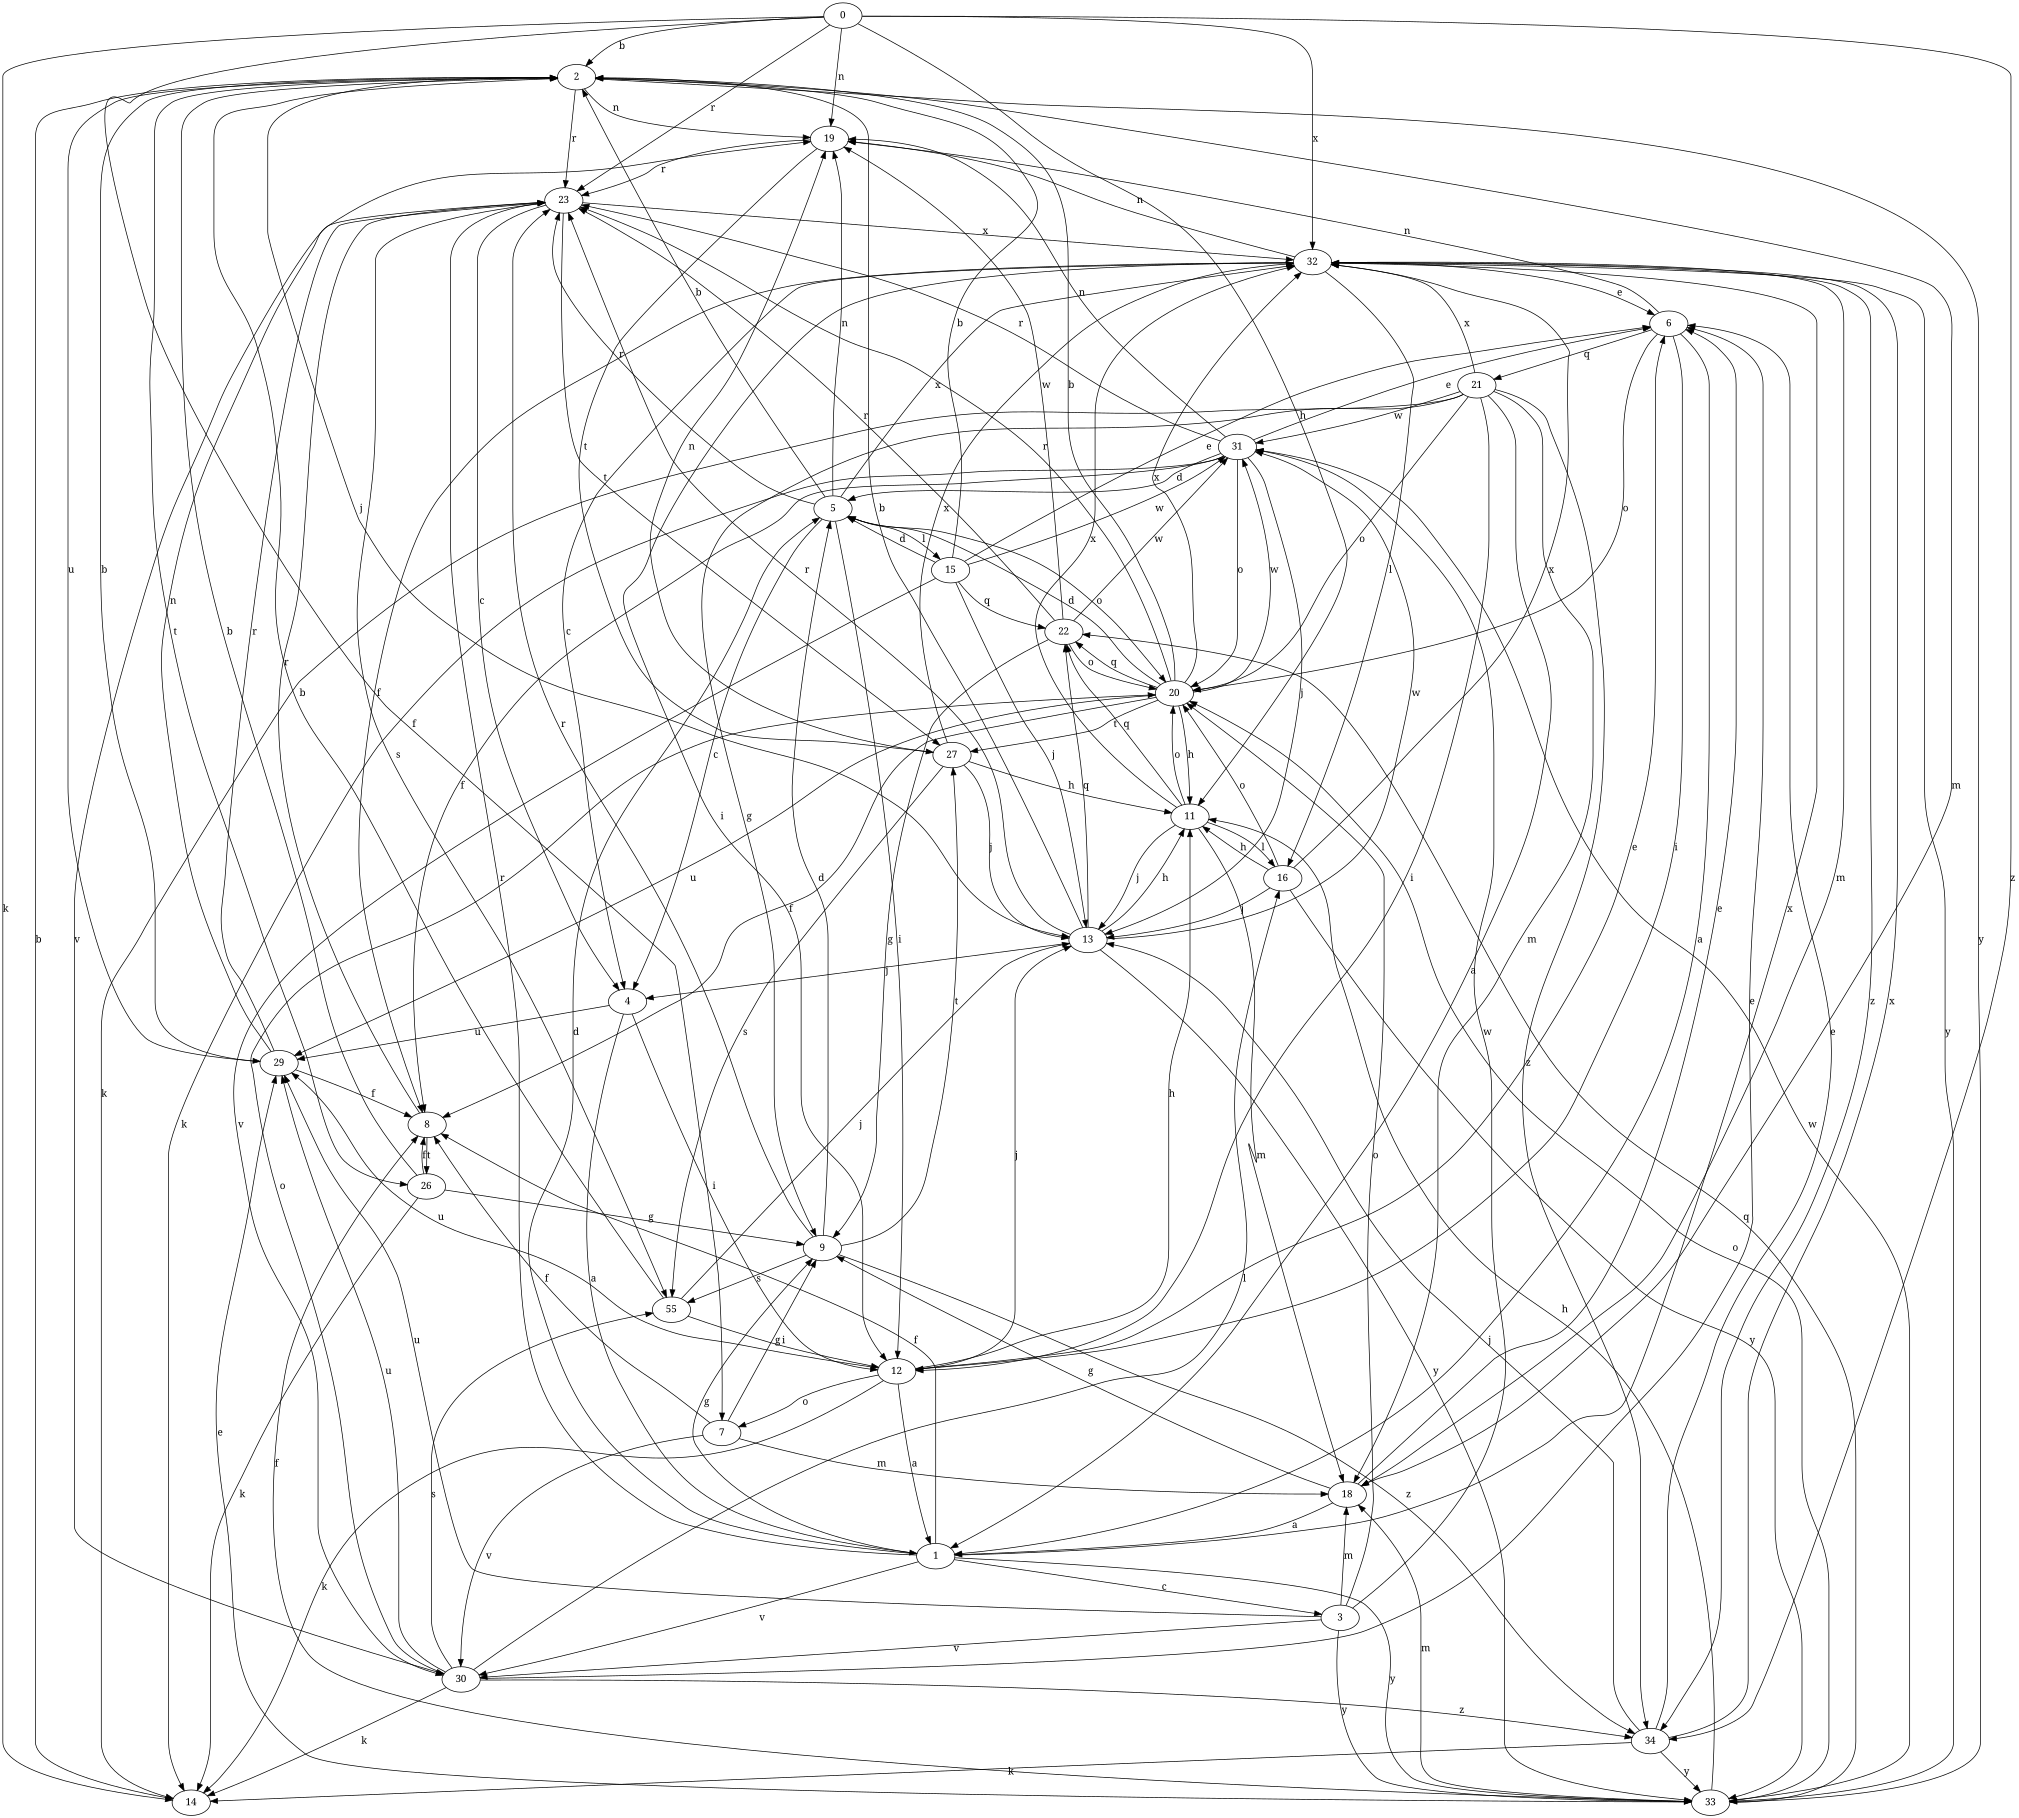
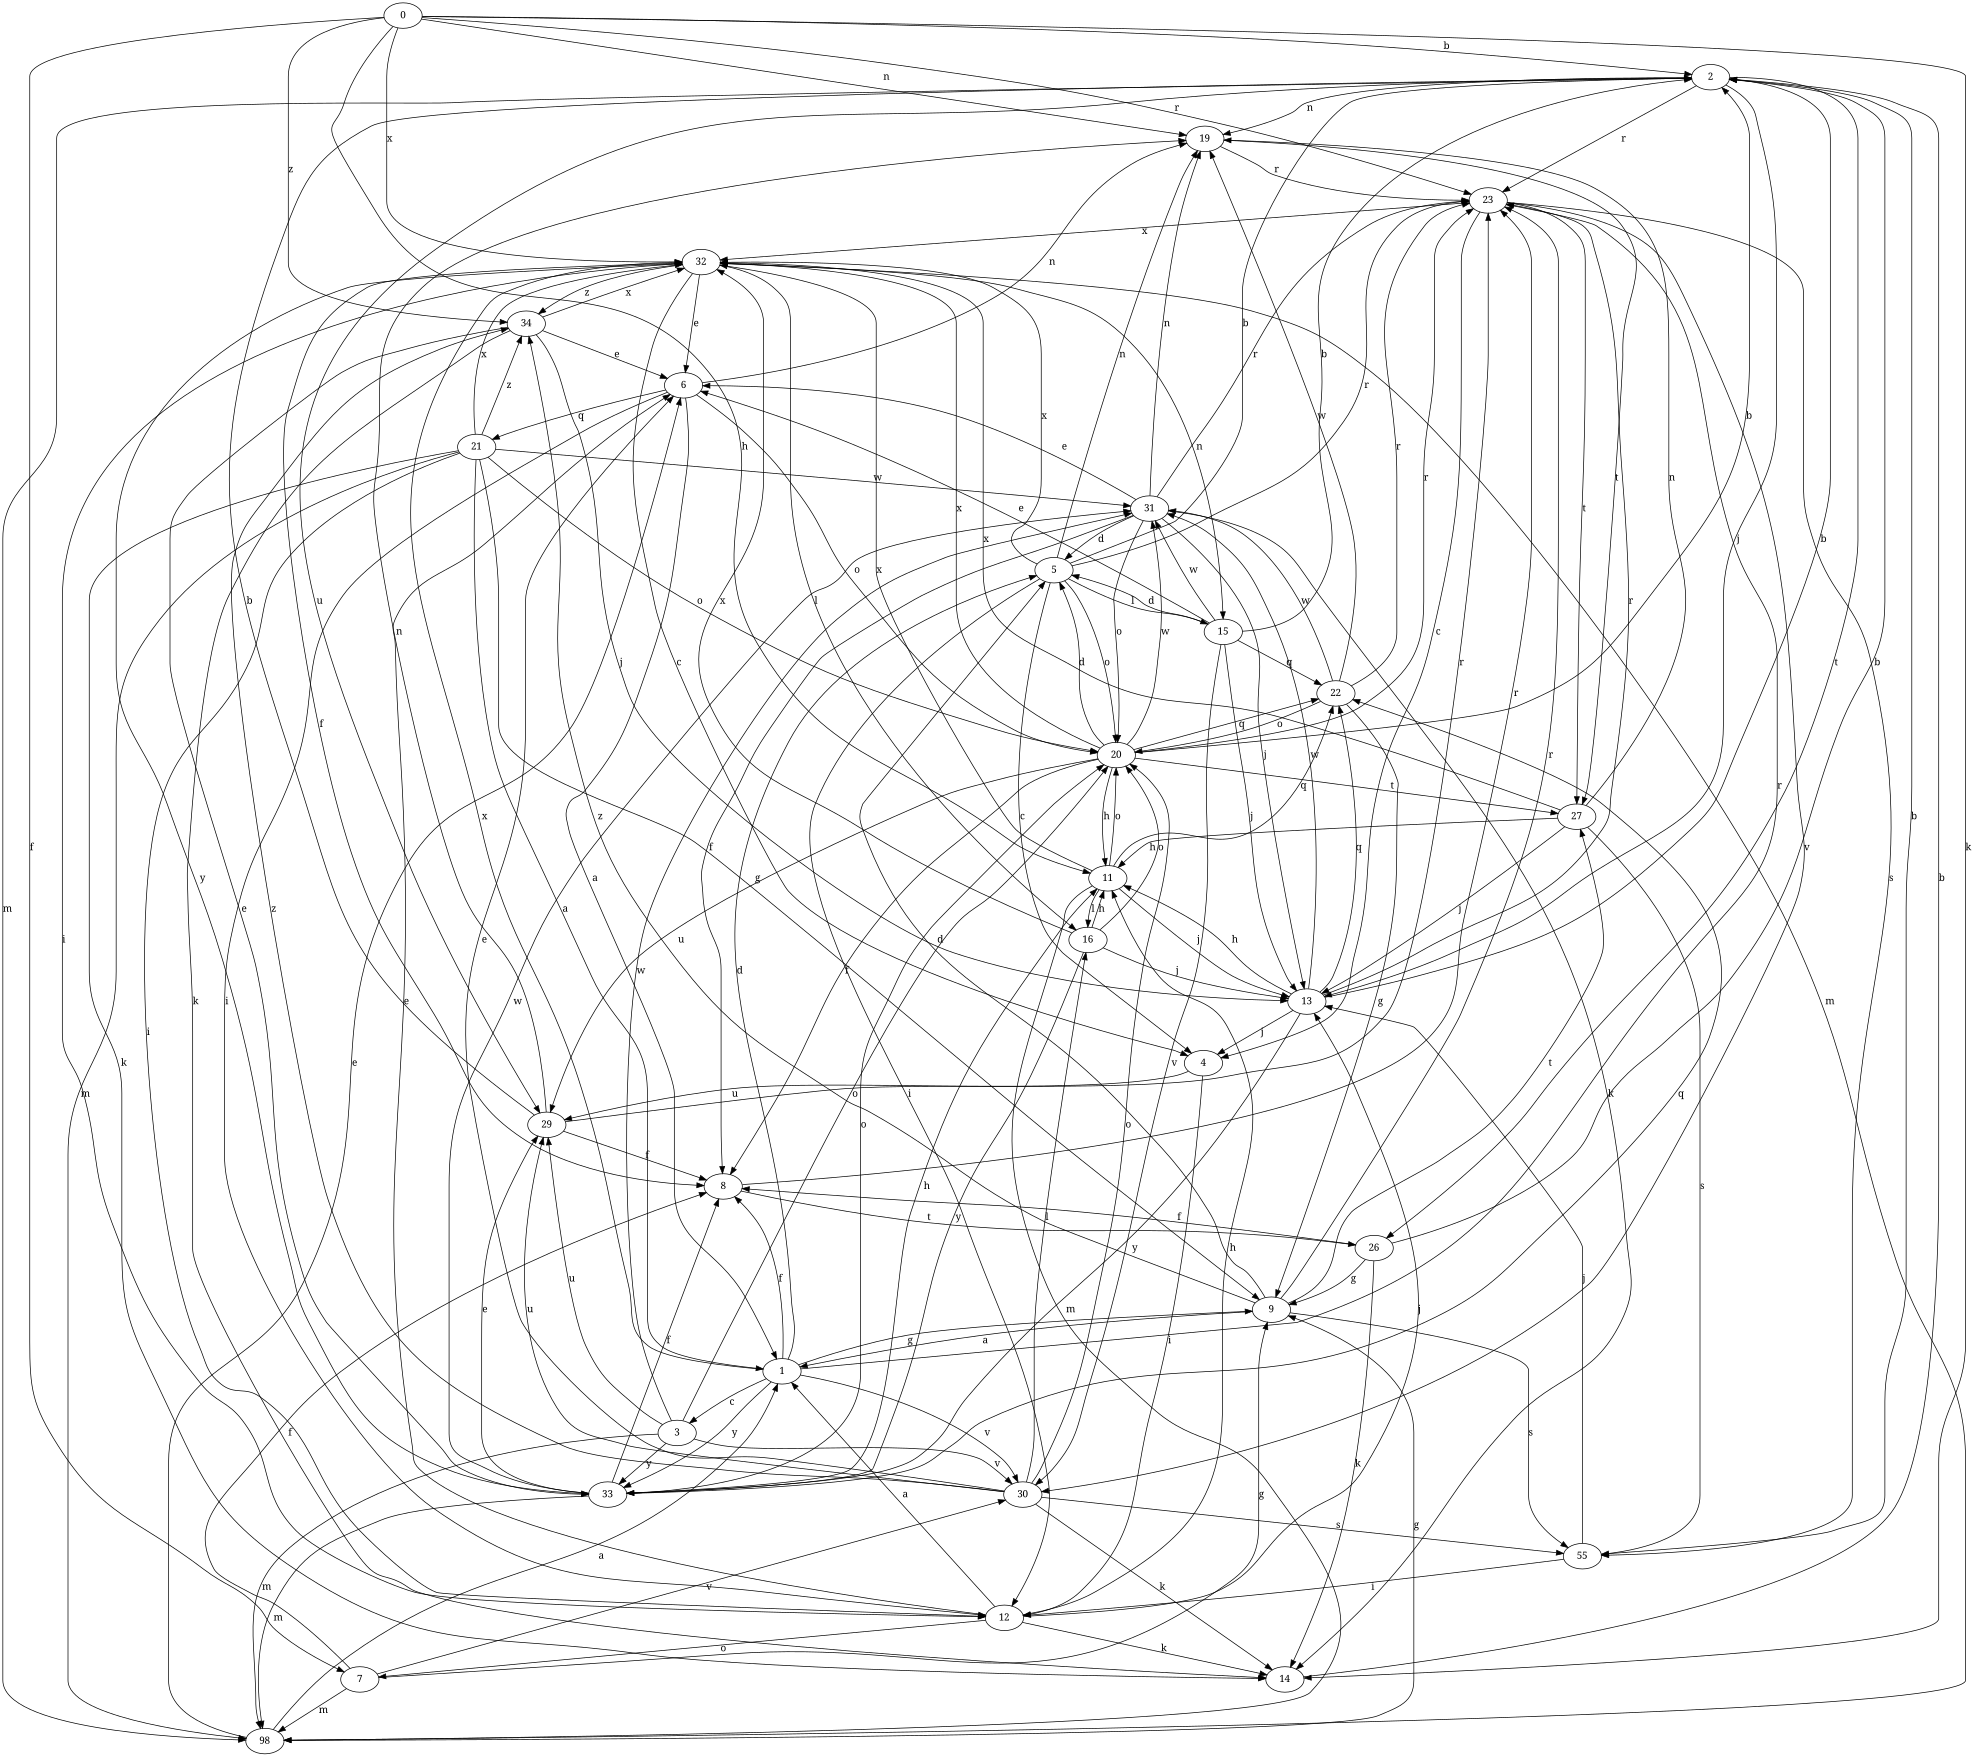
(1077, 192) -> (1075, 305)
(1978, 436) -> none
(562, 1269) -> none
(616, 1373) -> (1040, 1329)
(1347, 1495) -> (265, 1741)
(1687, 1772) -> (244, 909)
